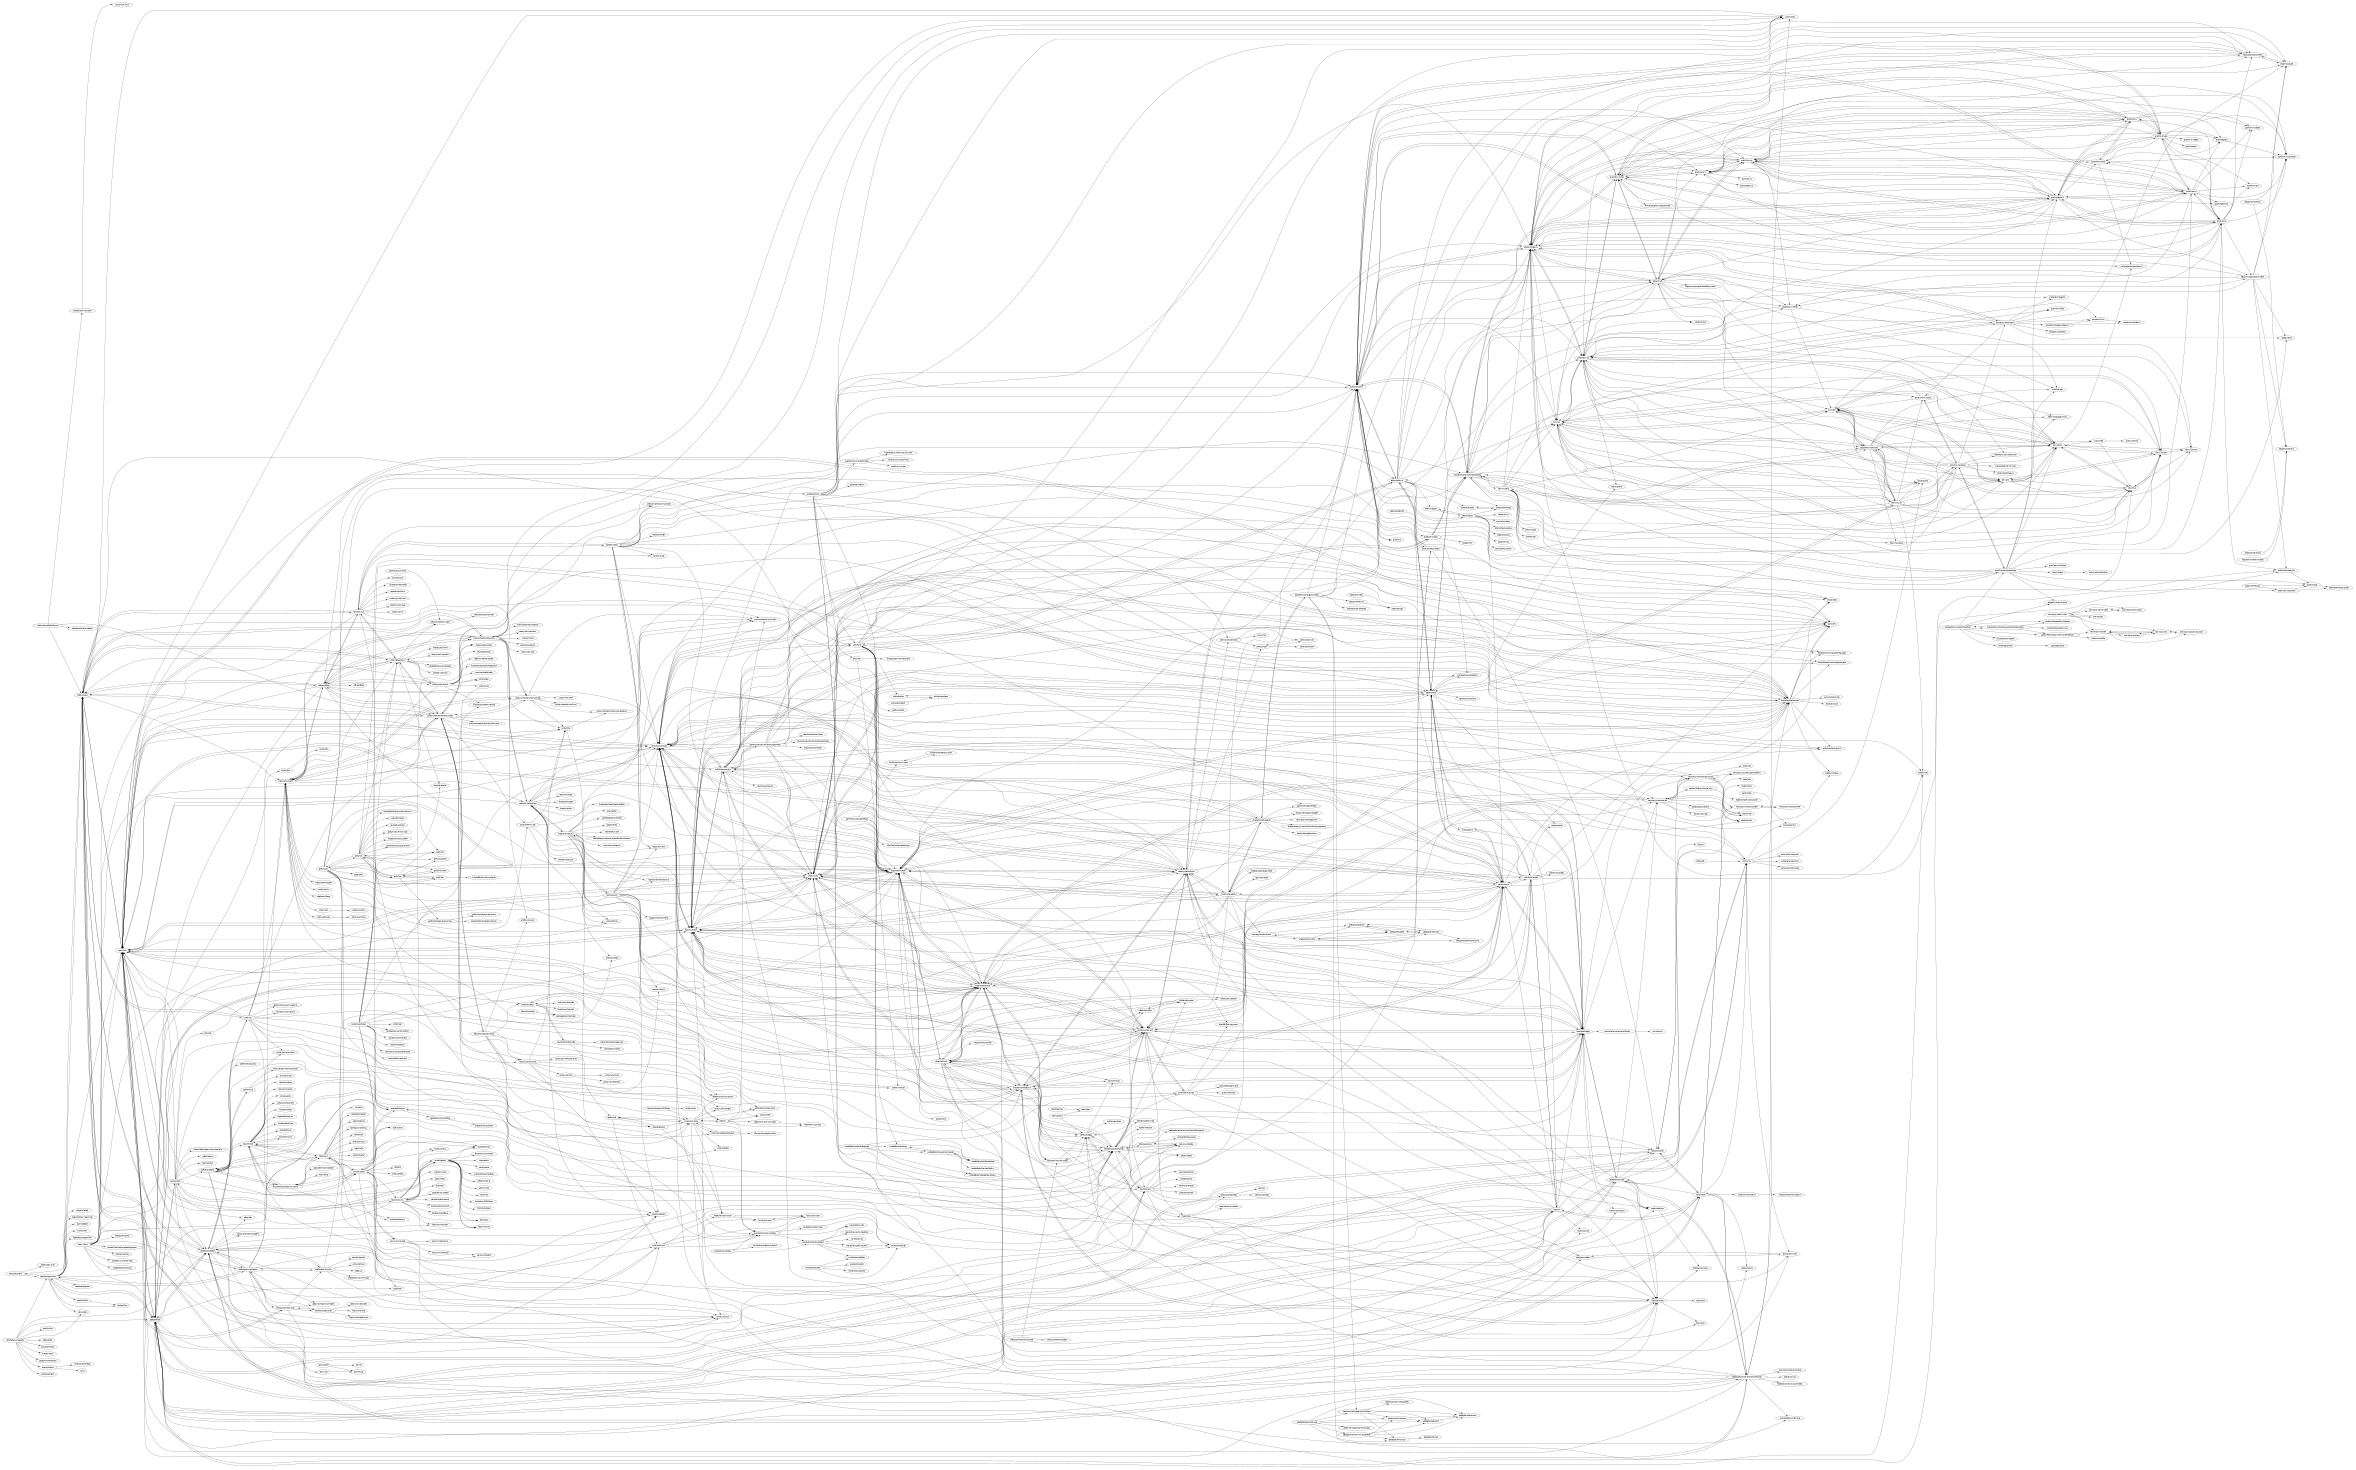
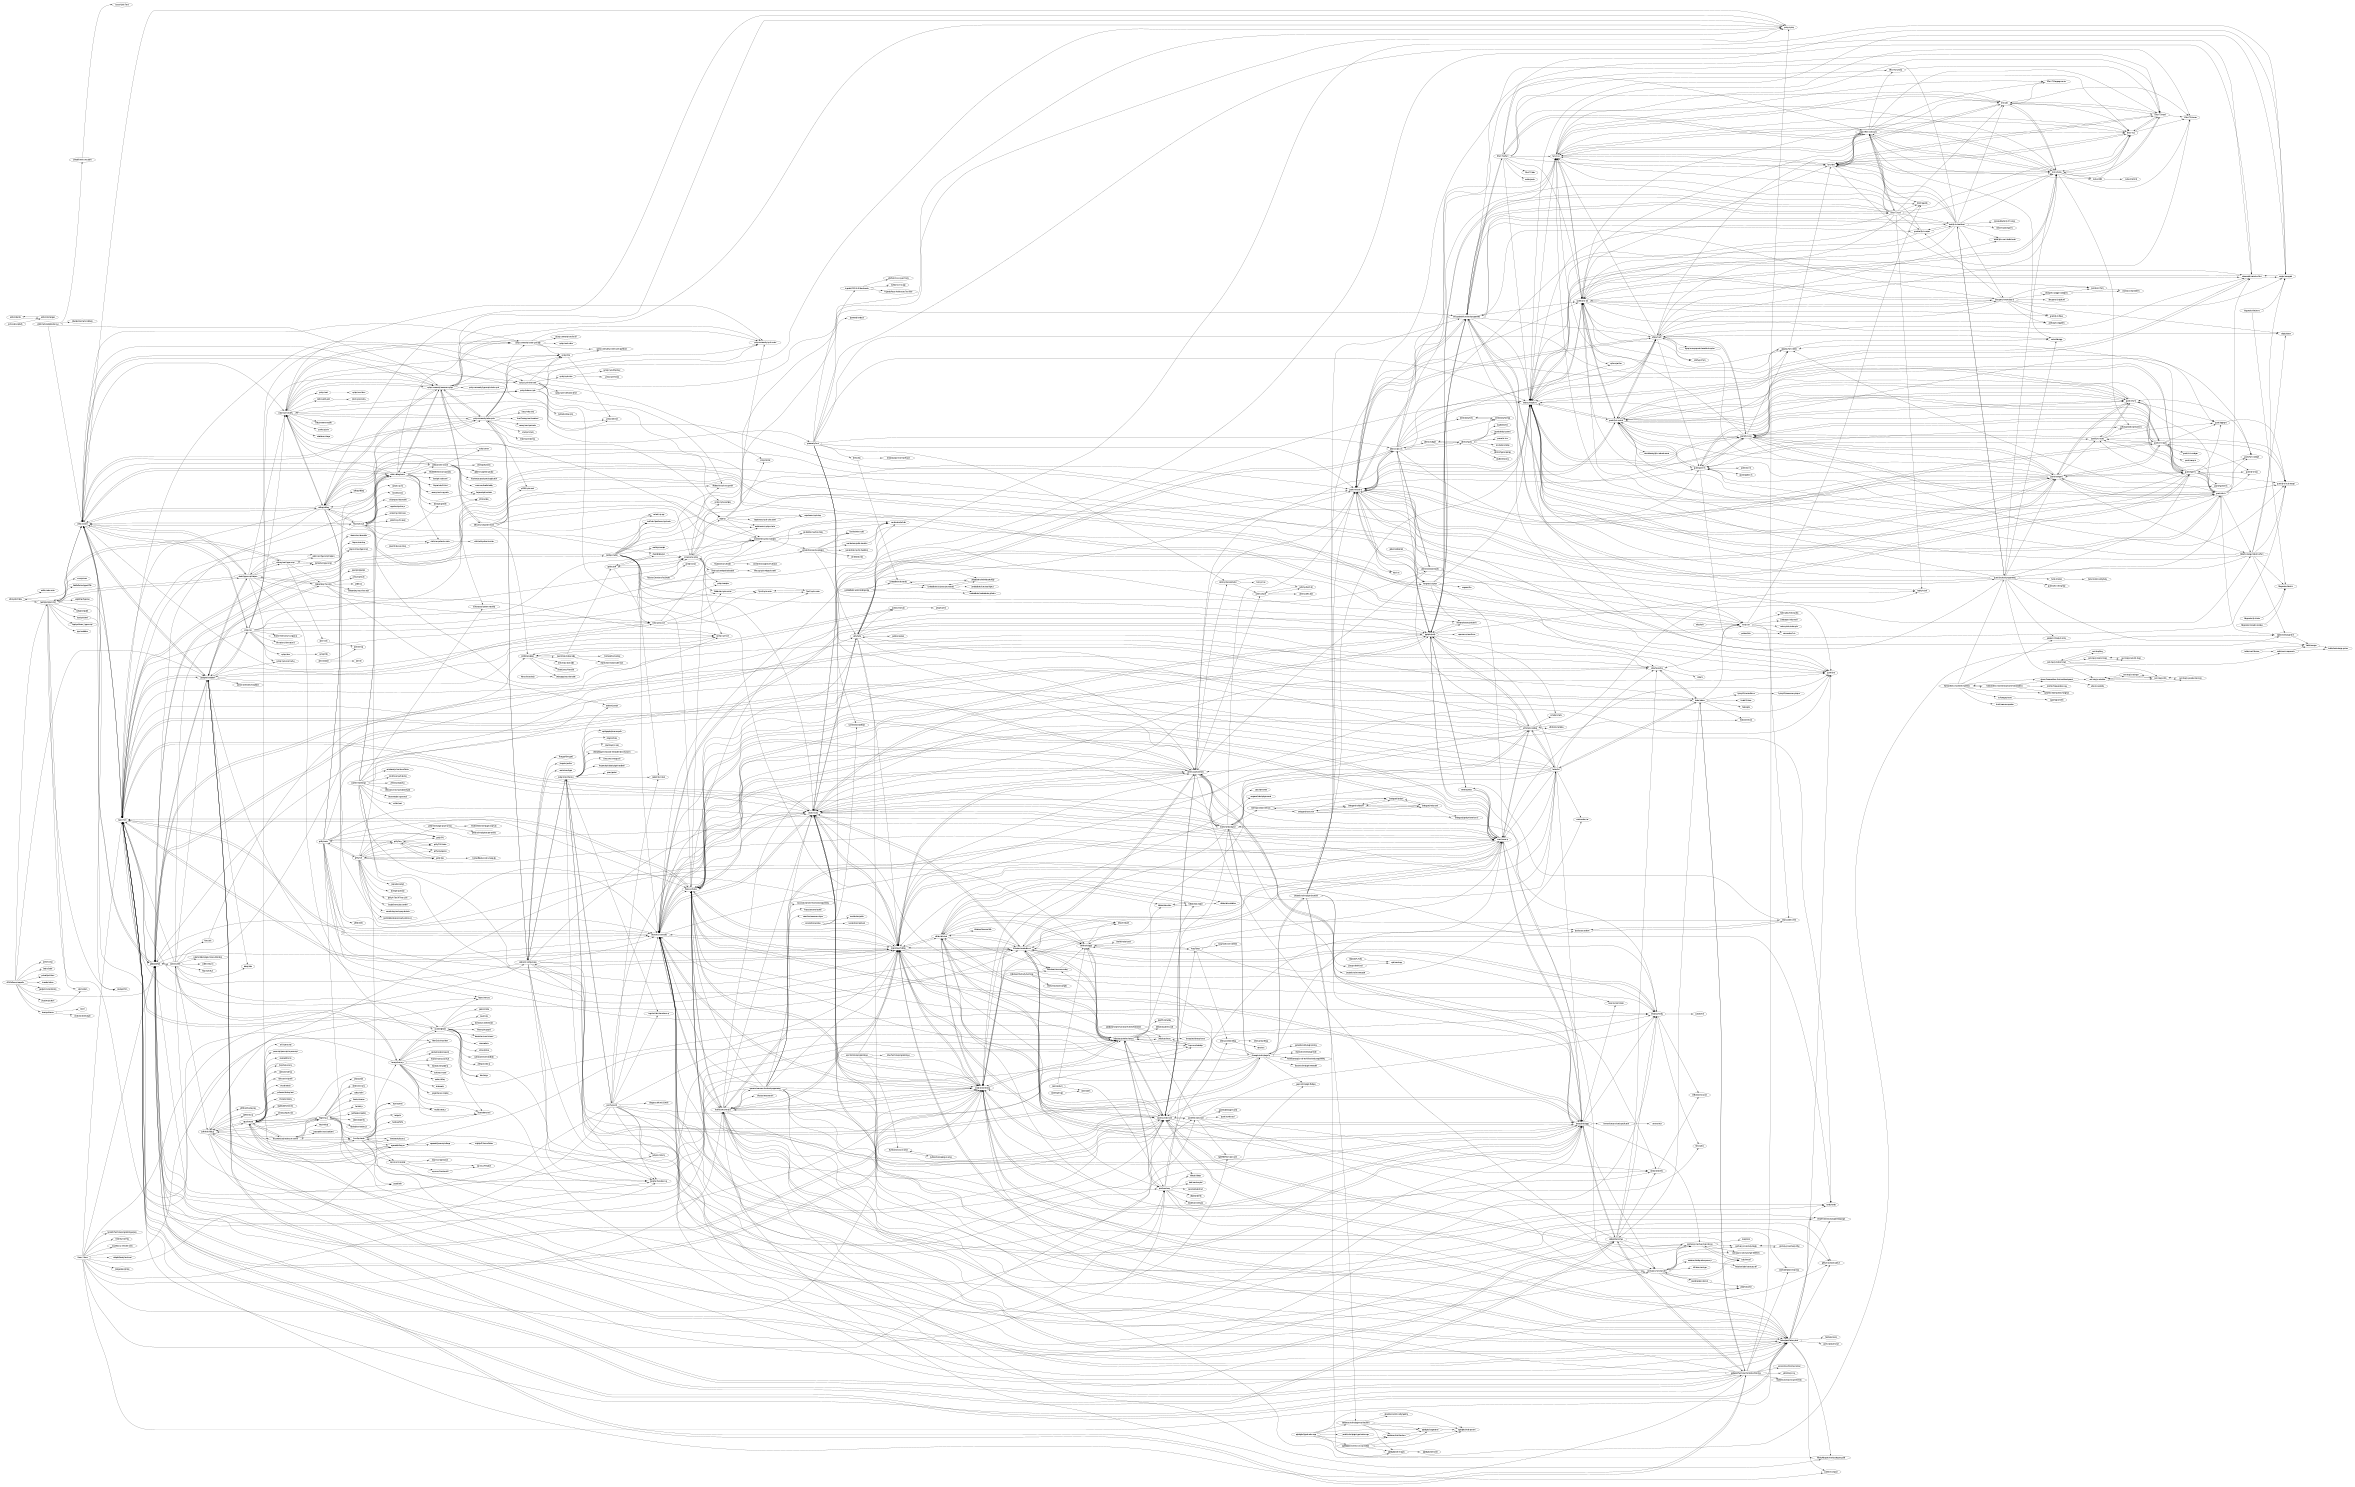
(1397, 540) -> (1396, 573)
(881, 667) -> none
(1307, 833) -> (1306, 1045)
(1160, 1138) -> (1150, 1032)
(659, 1214) -> (659, 1181)
